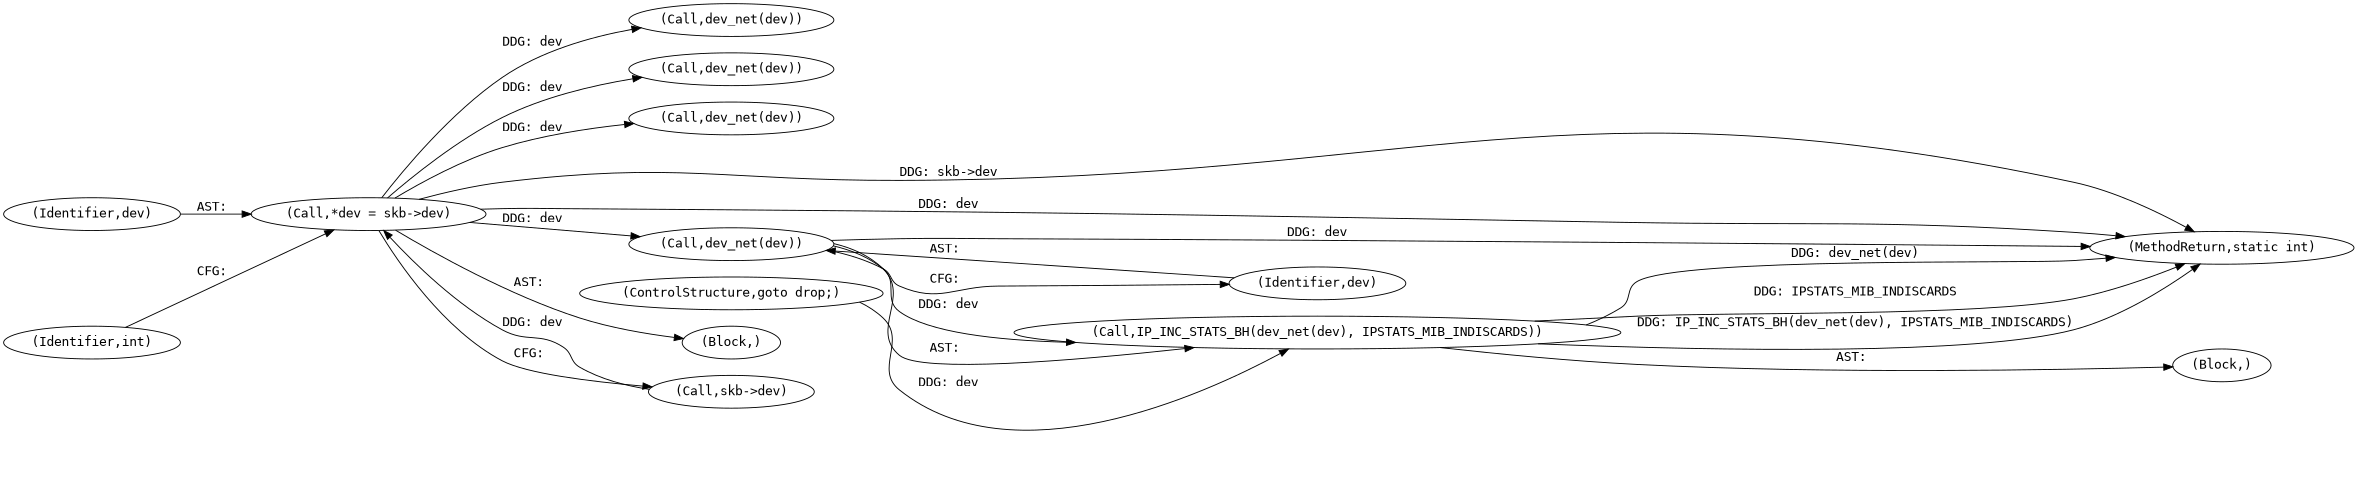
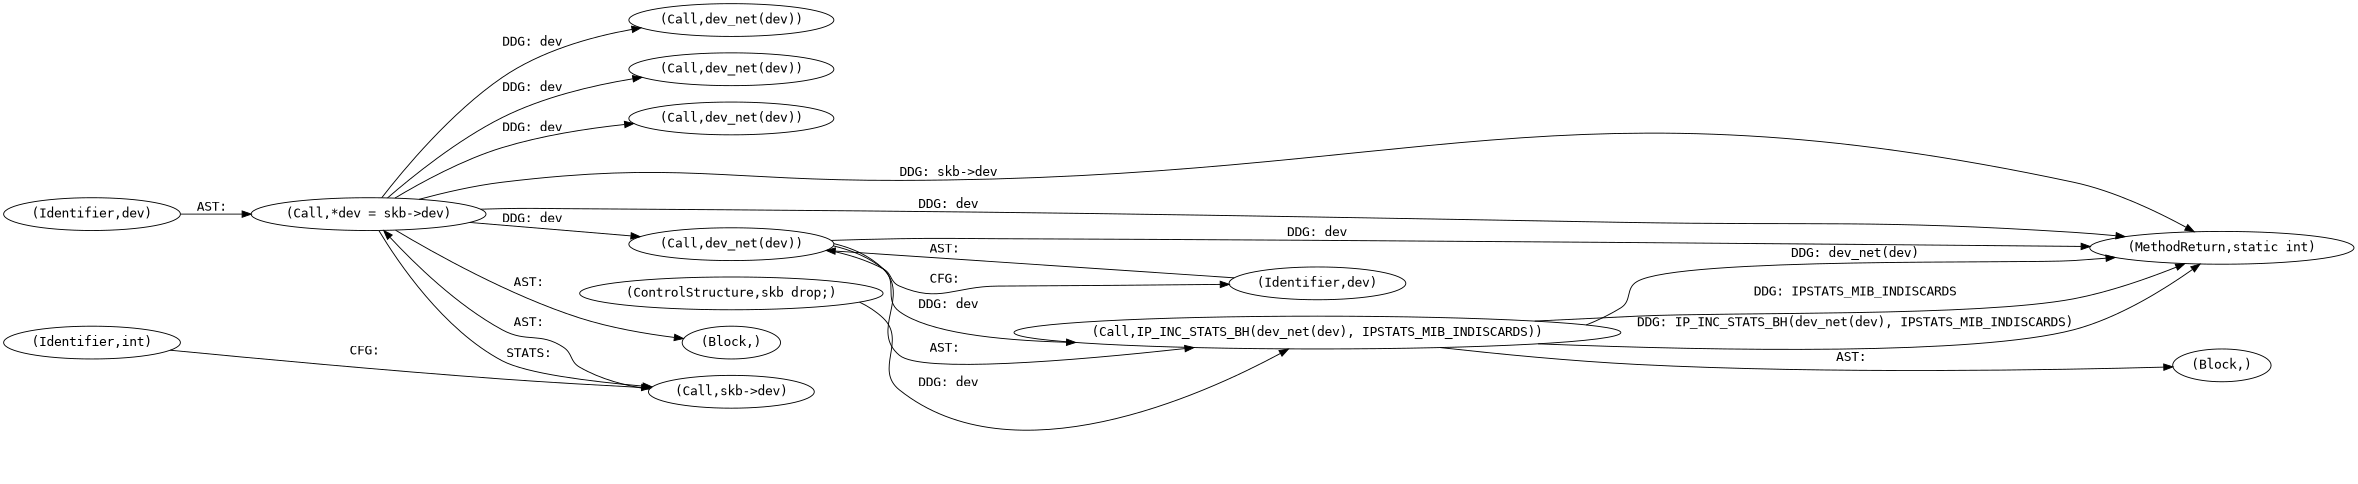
(225, 281) -> (406, 371)
(731, 293) -> (731, 293)
(533, 323) -> (533, 323)
(533, 354) -> (533, 354)
